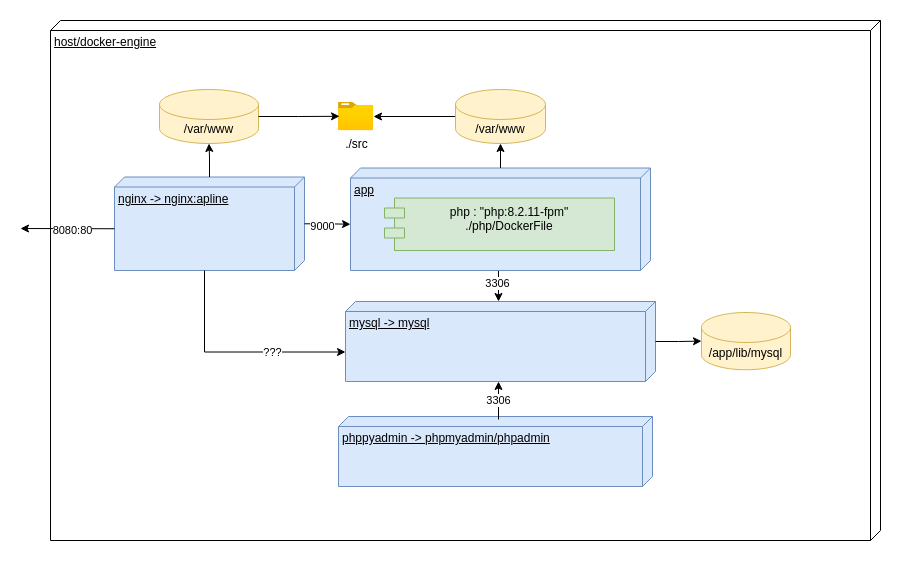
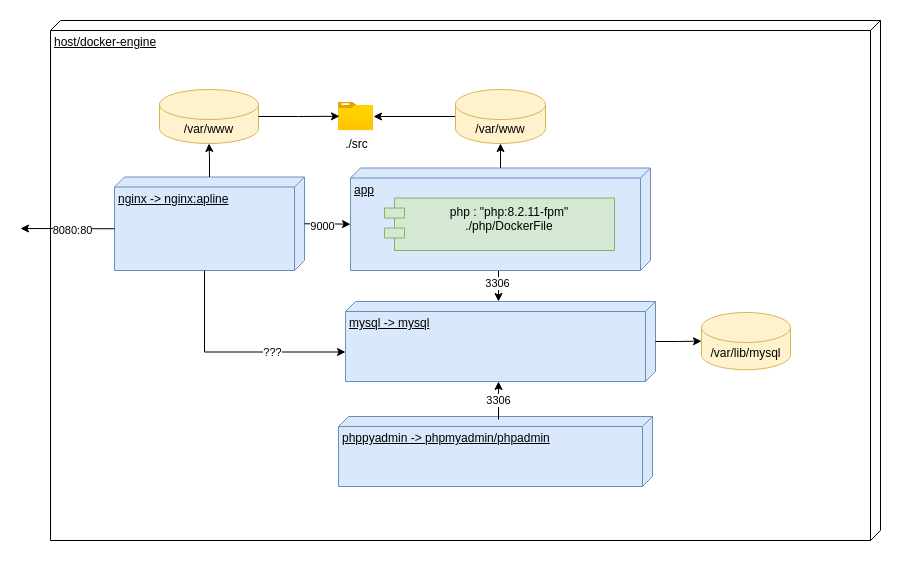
(746, 354) -> (746, 354)
